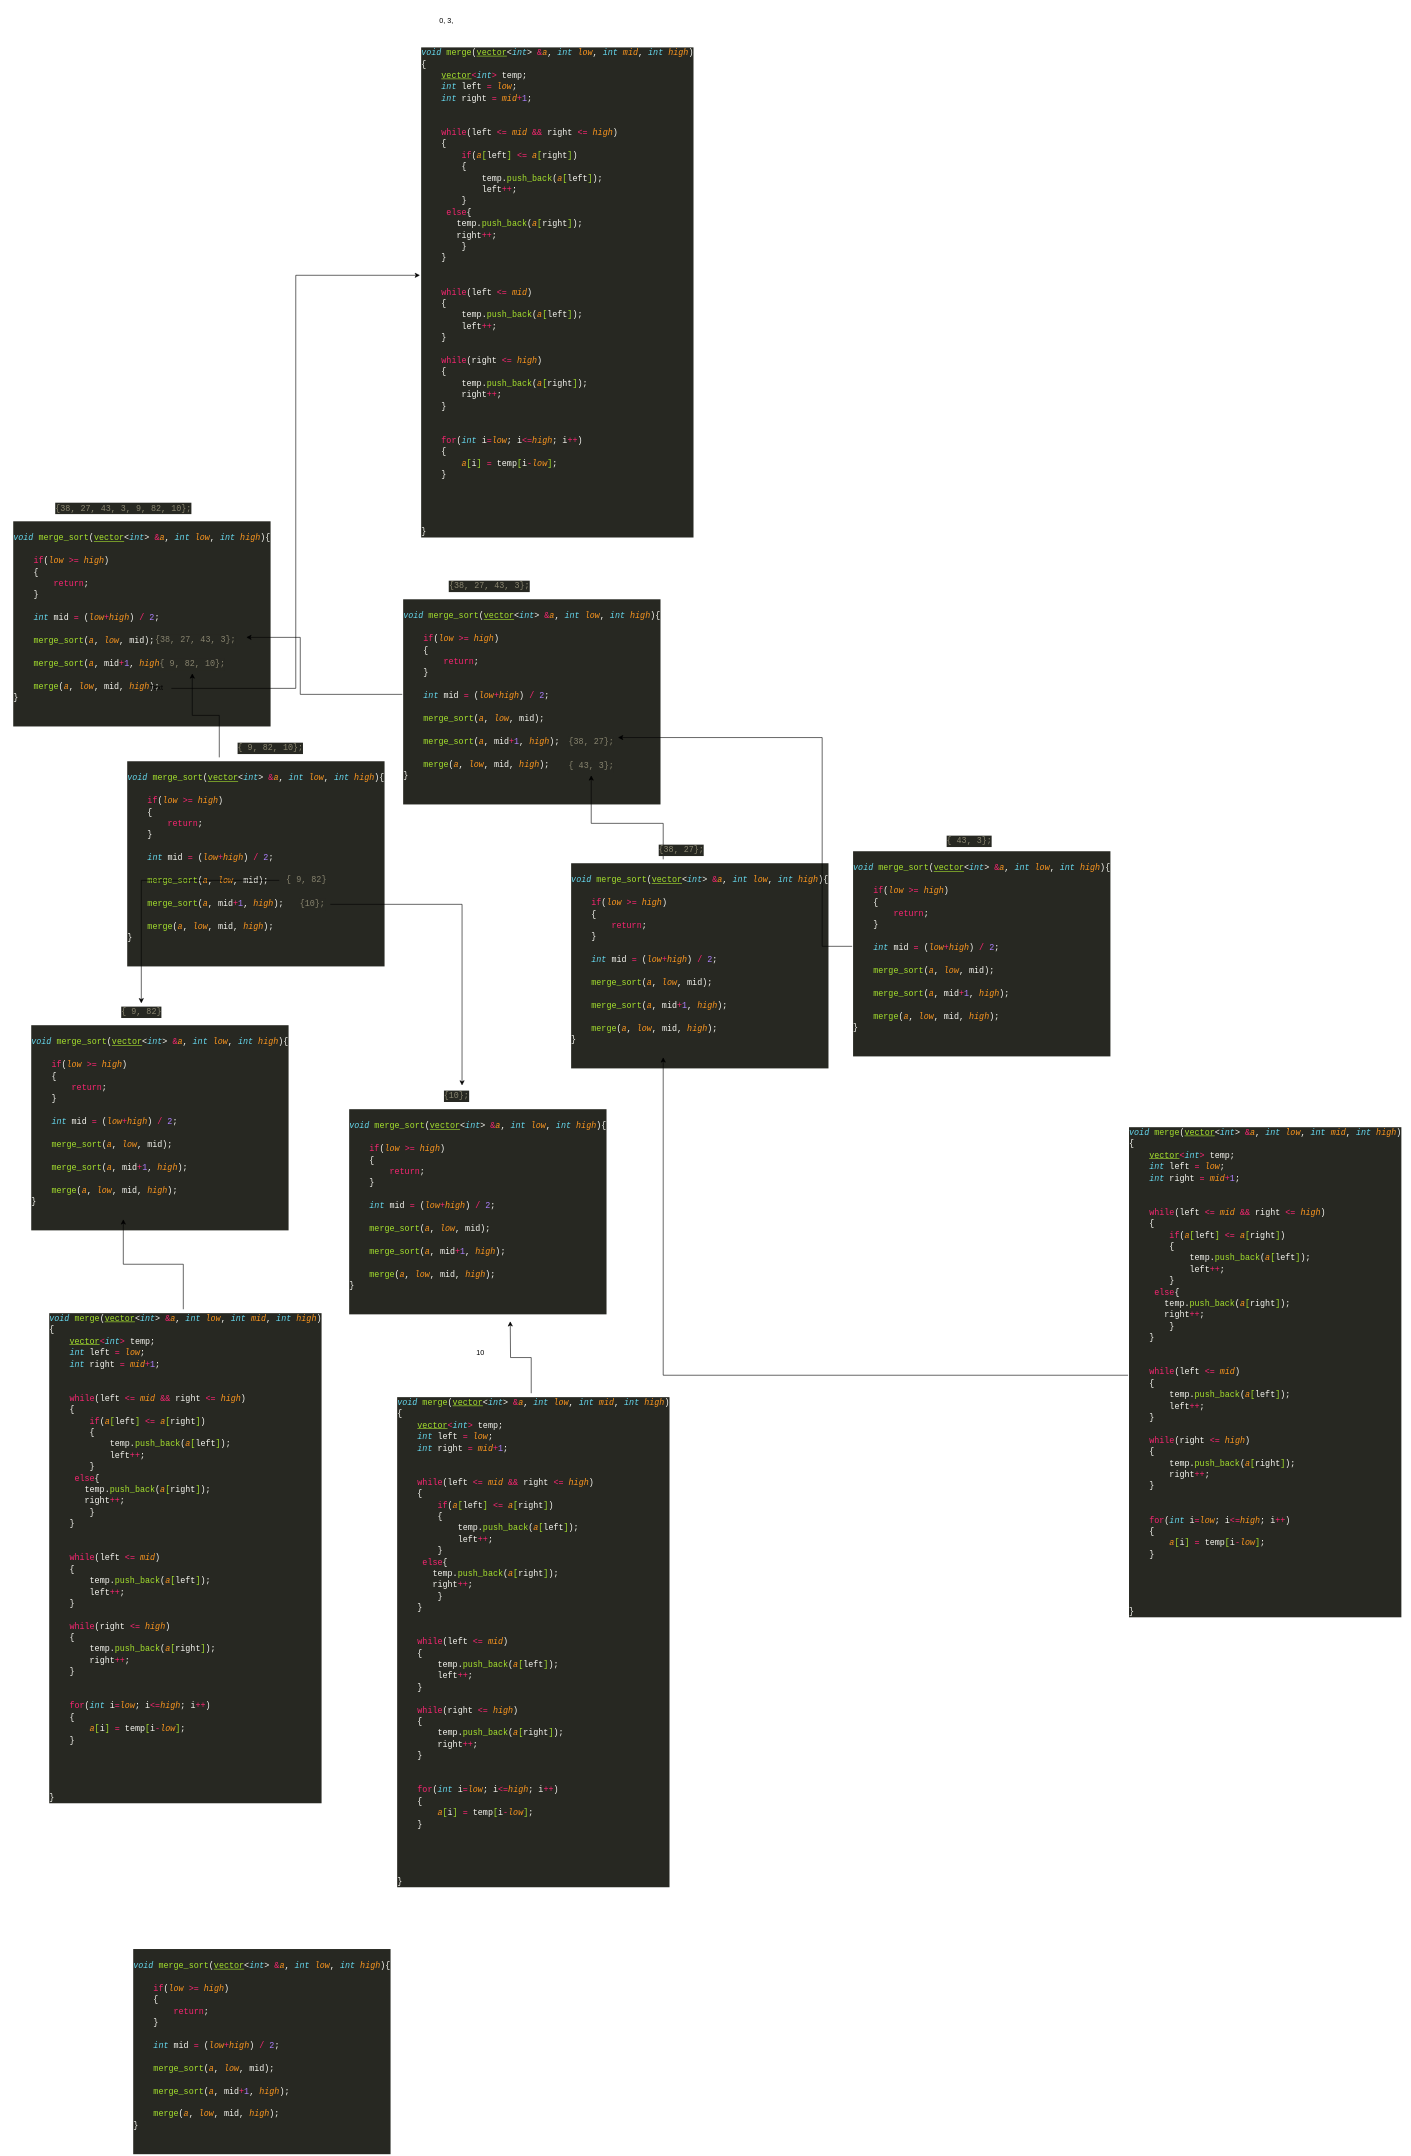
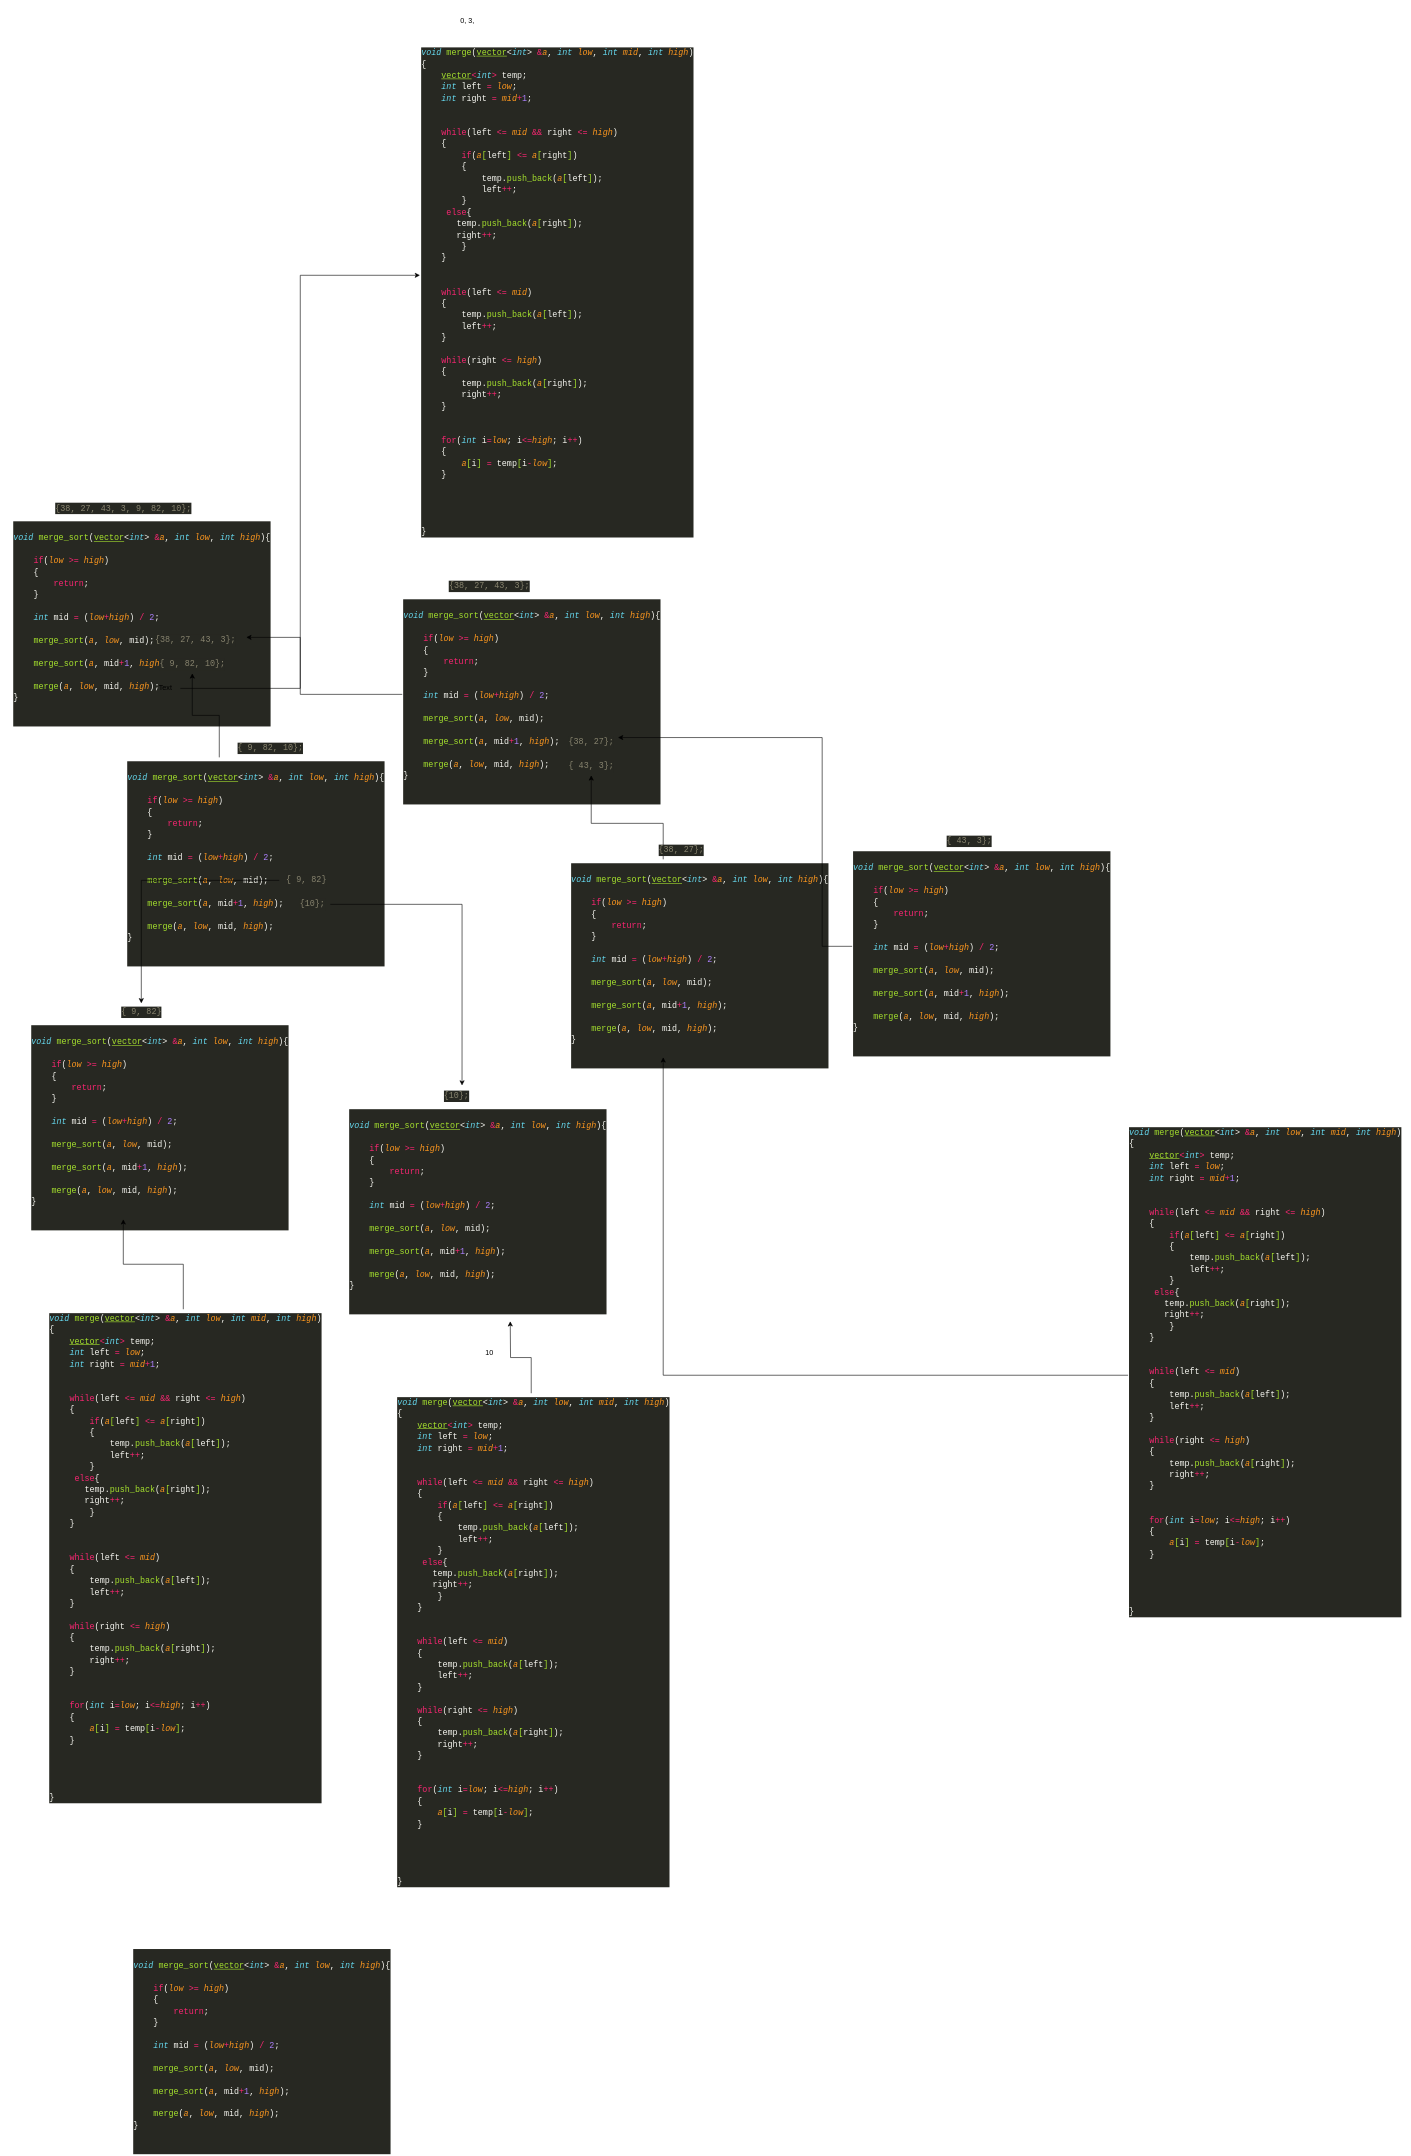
(447, 21) -> (468, 21)
(156, 689) -> (165, 689)
(480, 1353) -> (489, 1353)
